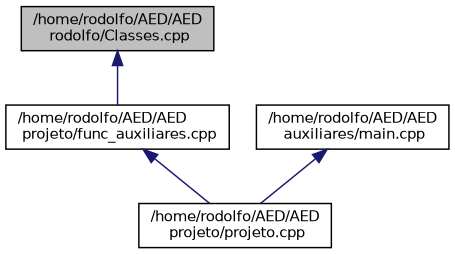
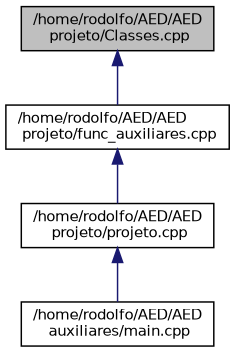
(118, 29) -> (118, 29)
(288, 181) -> (118, 282)
